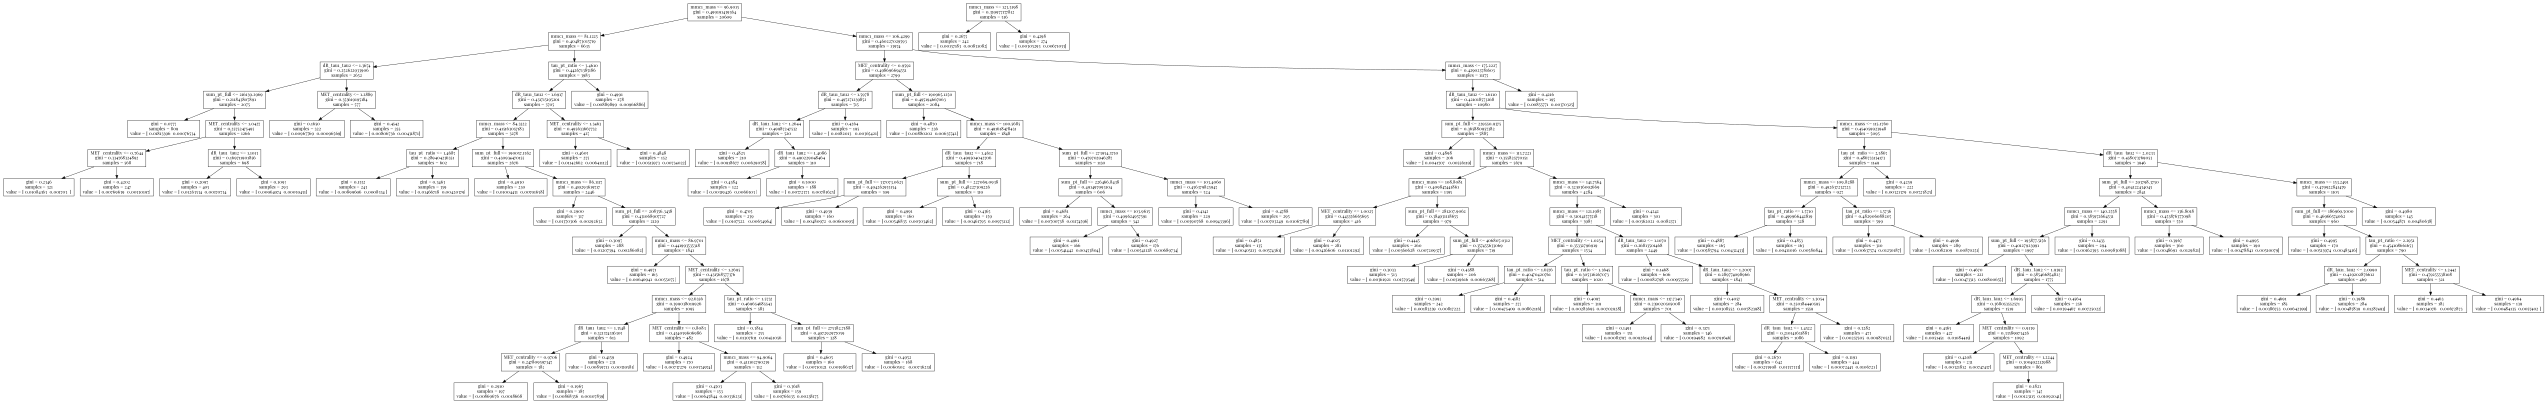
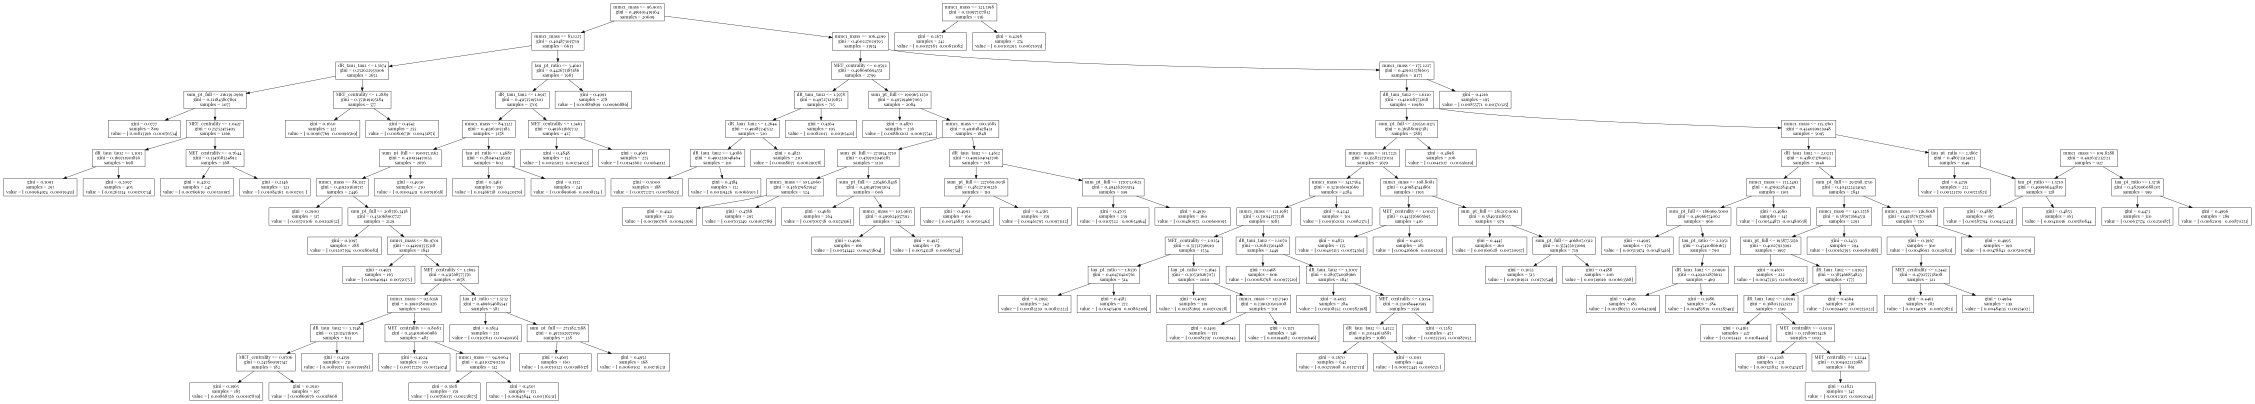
(1848, 172) -> (1996, 172)
(2410, 259) -> (1921, 259)
